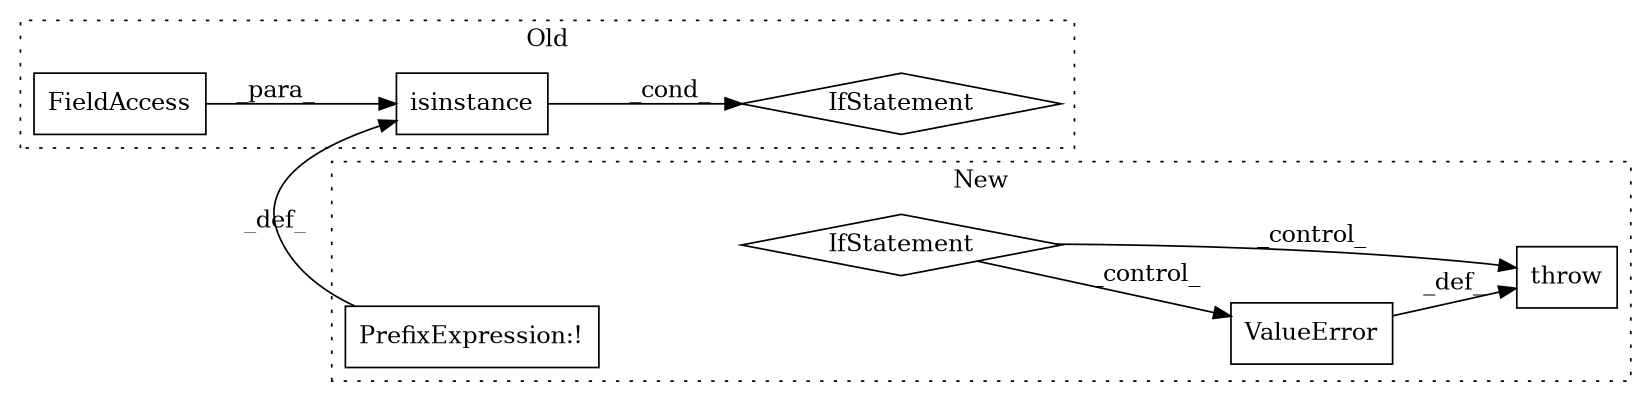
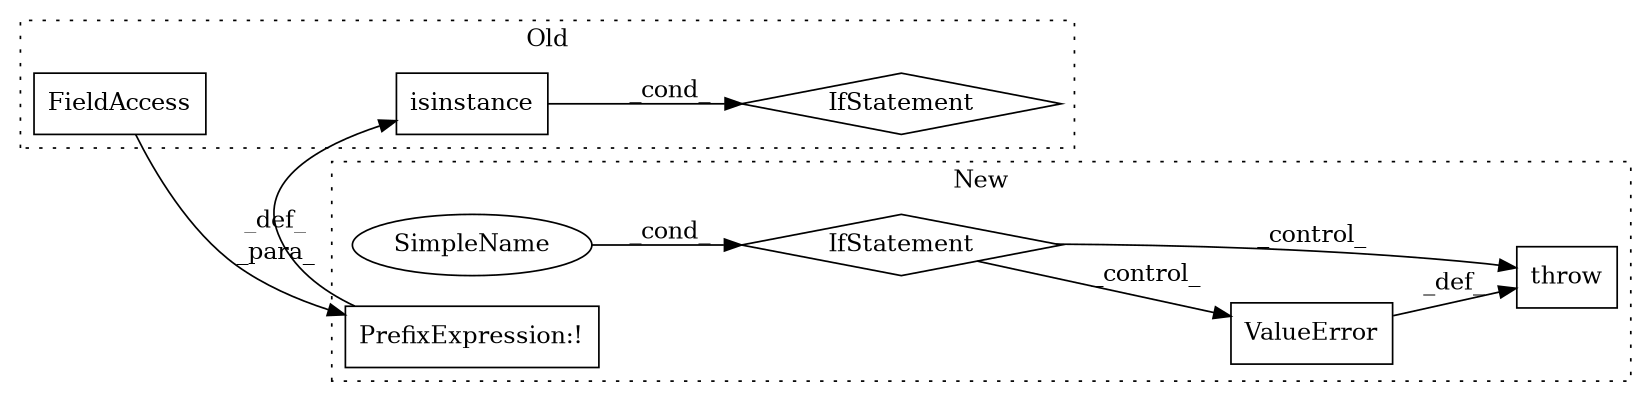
(292, 104) -> (212, 244)
none -> (472, 245)
